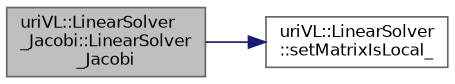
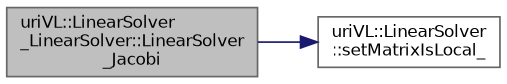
(106, 42) -> (132, 42)
